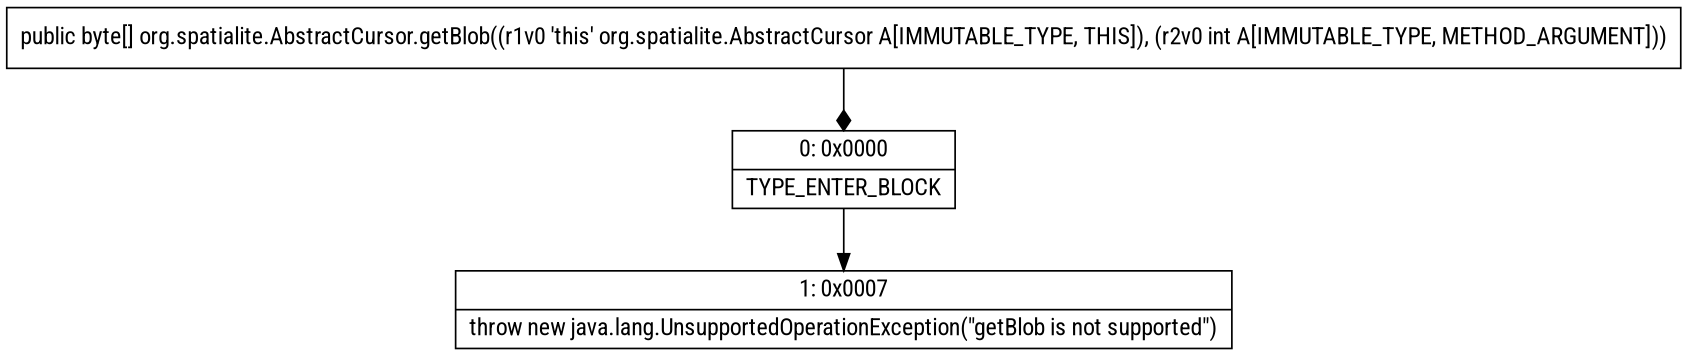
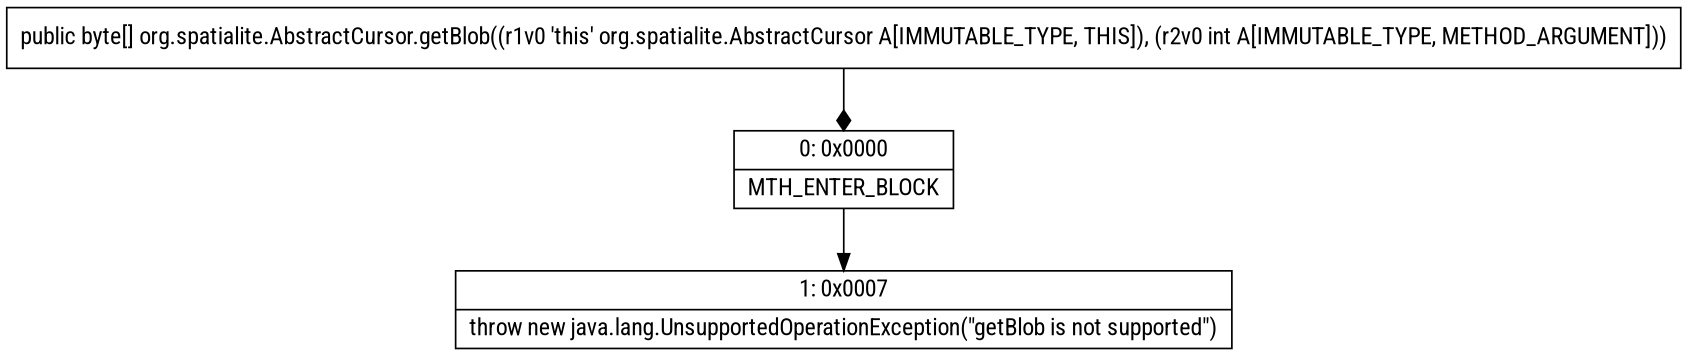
(844, 188) -> (844, 188)
